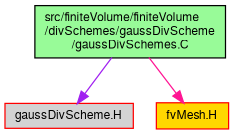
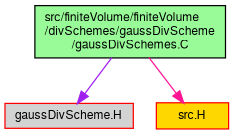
(192, 116) -> (192, 116)
